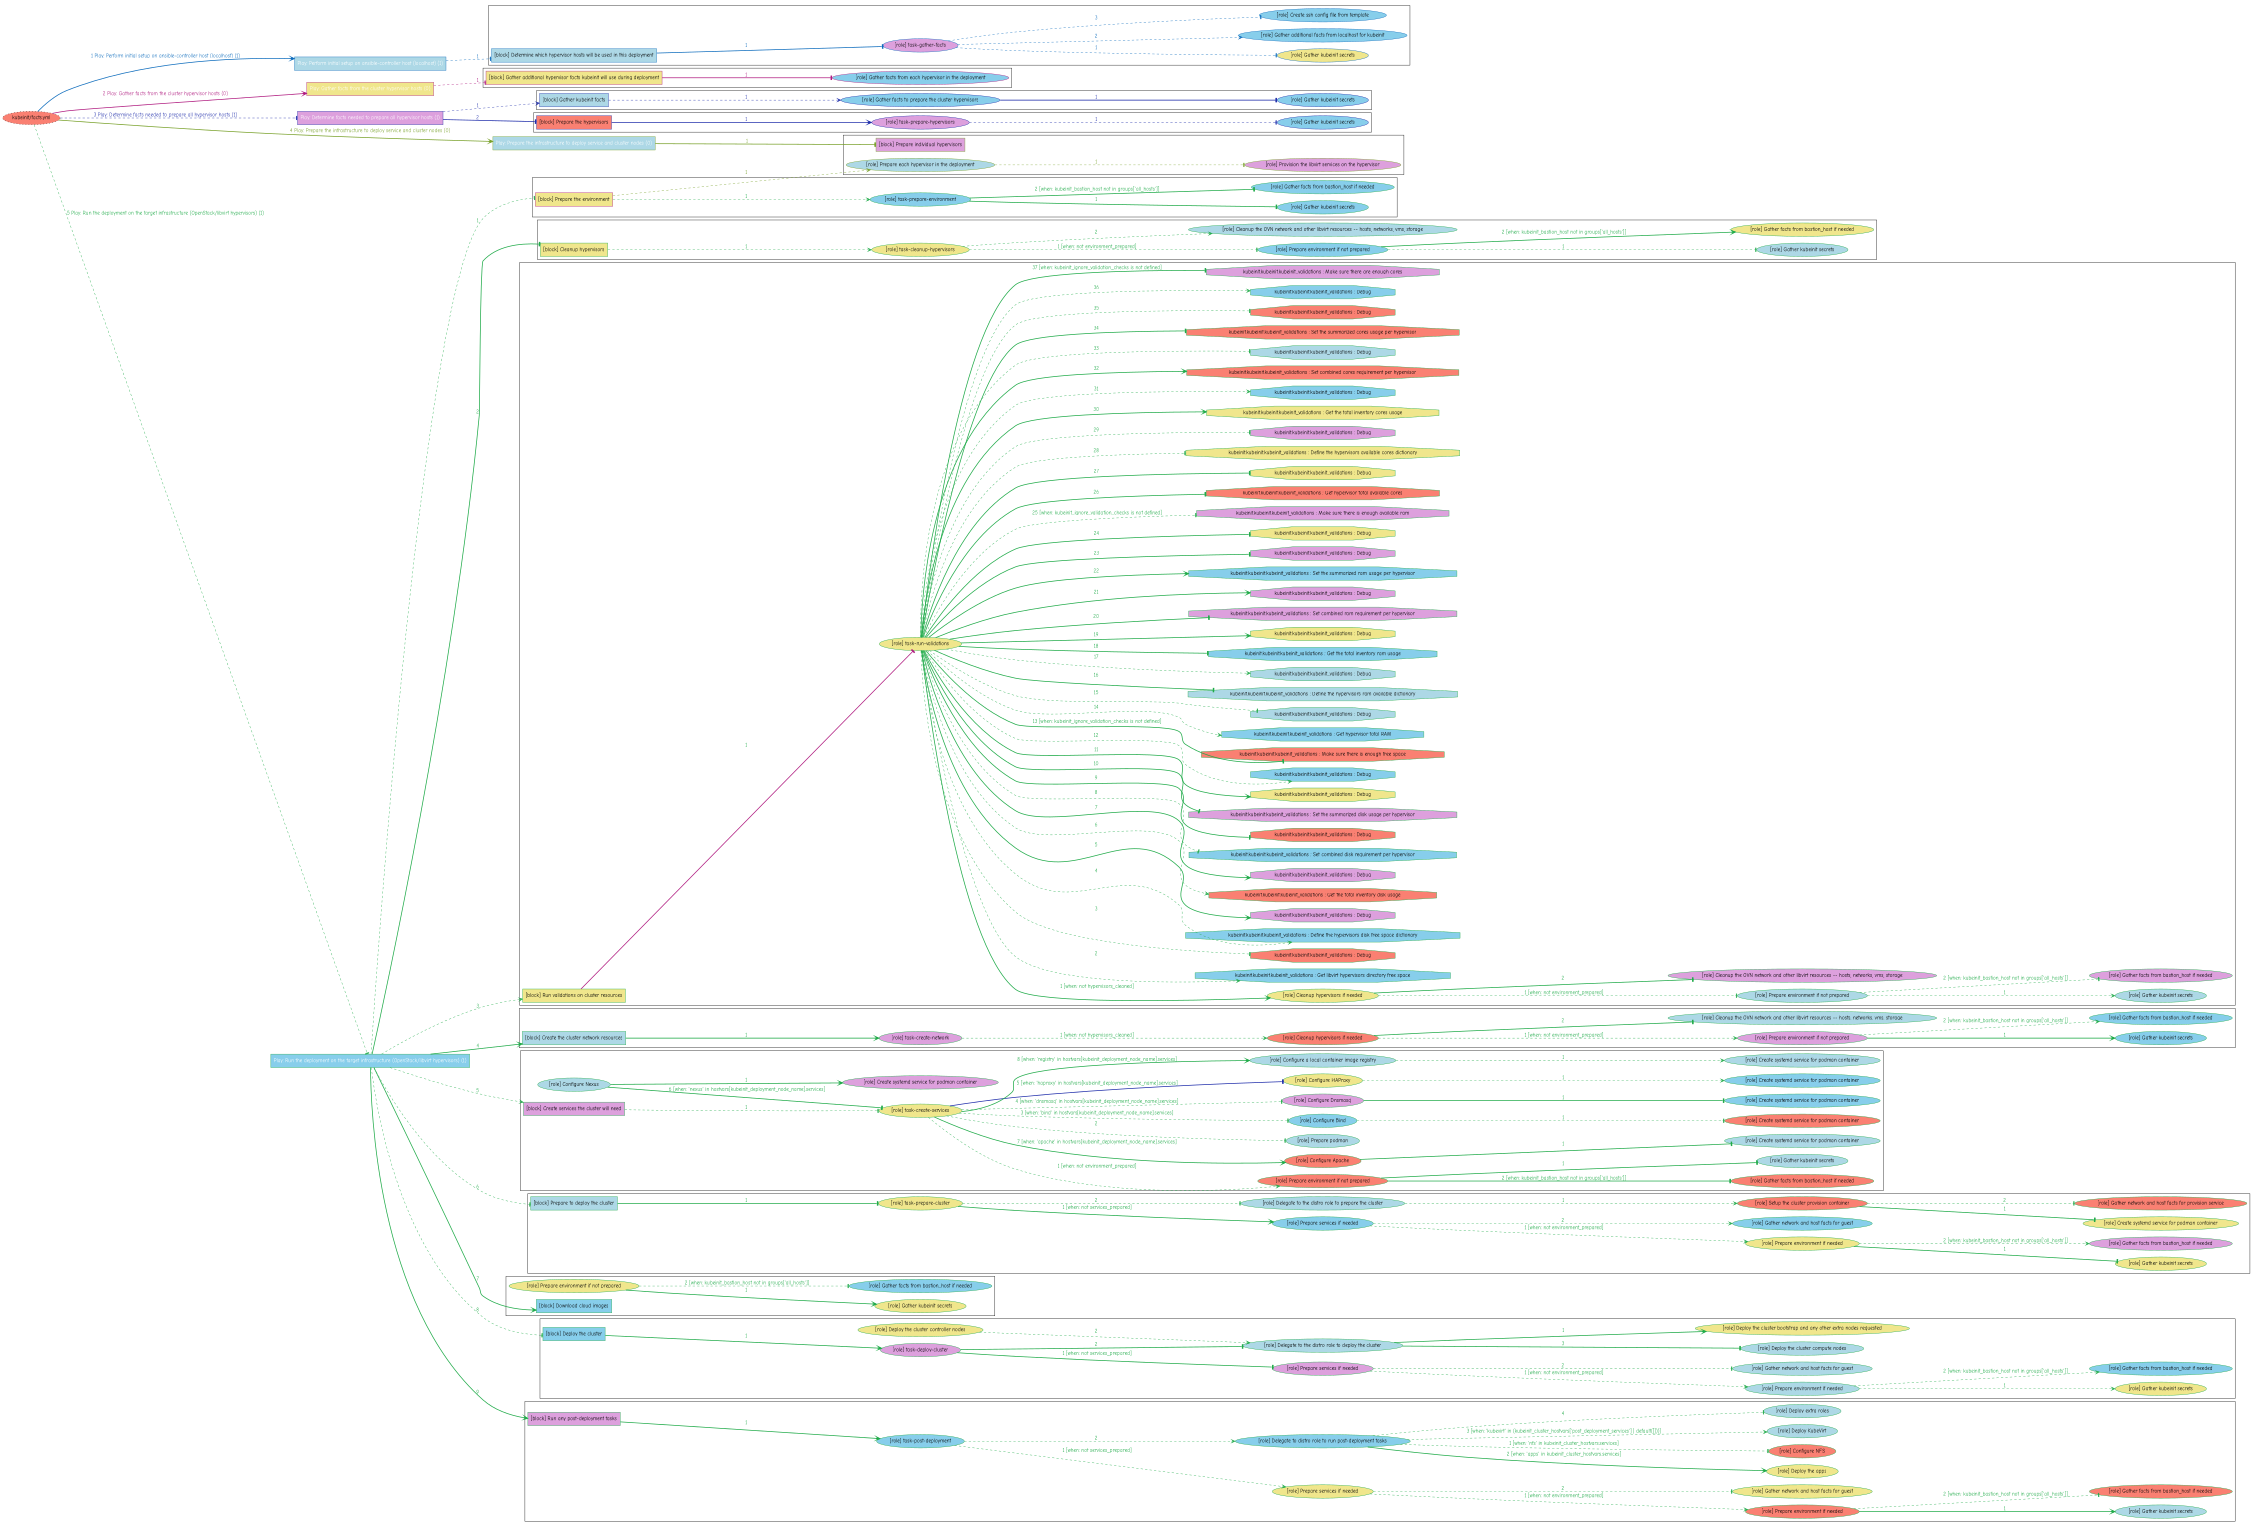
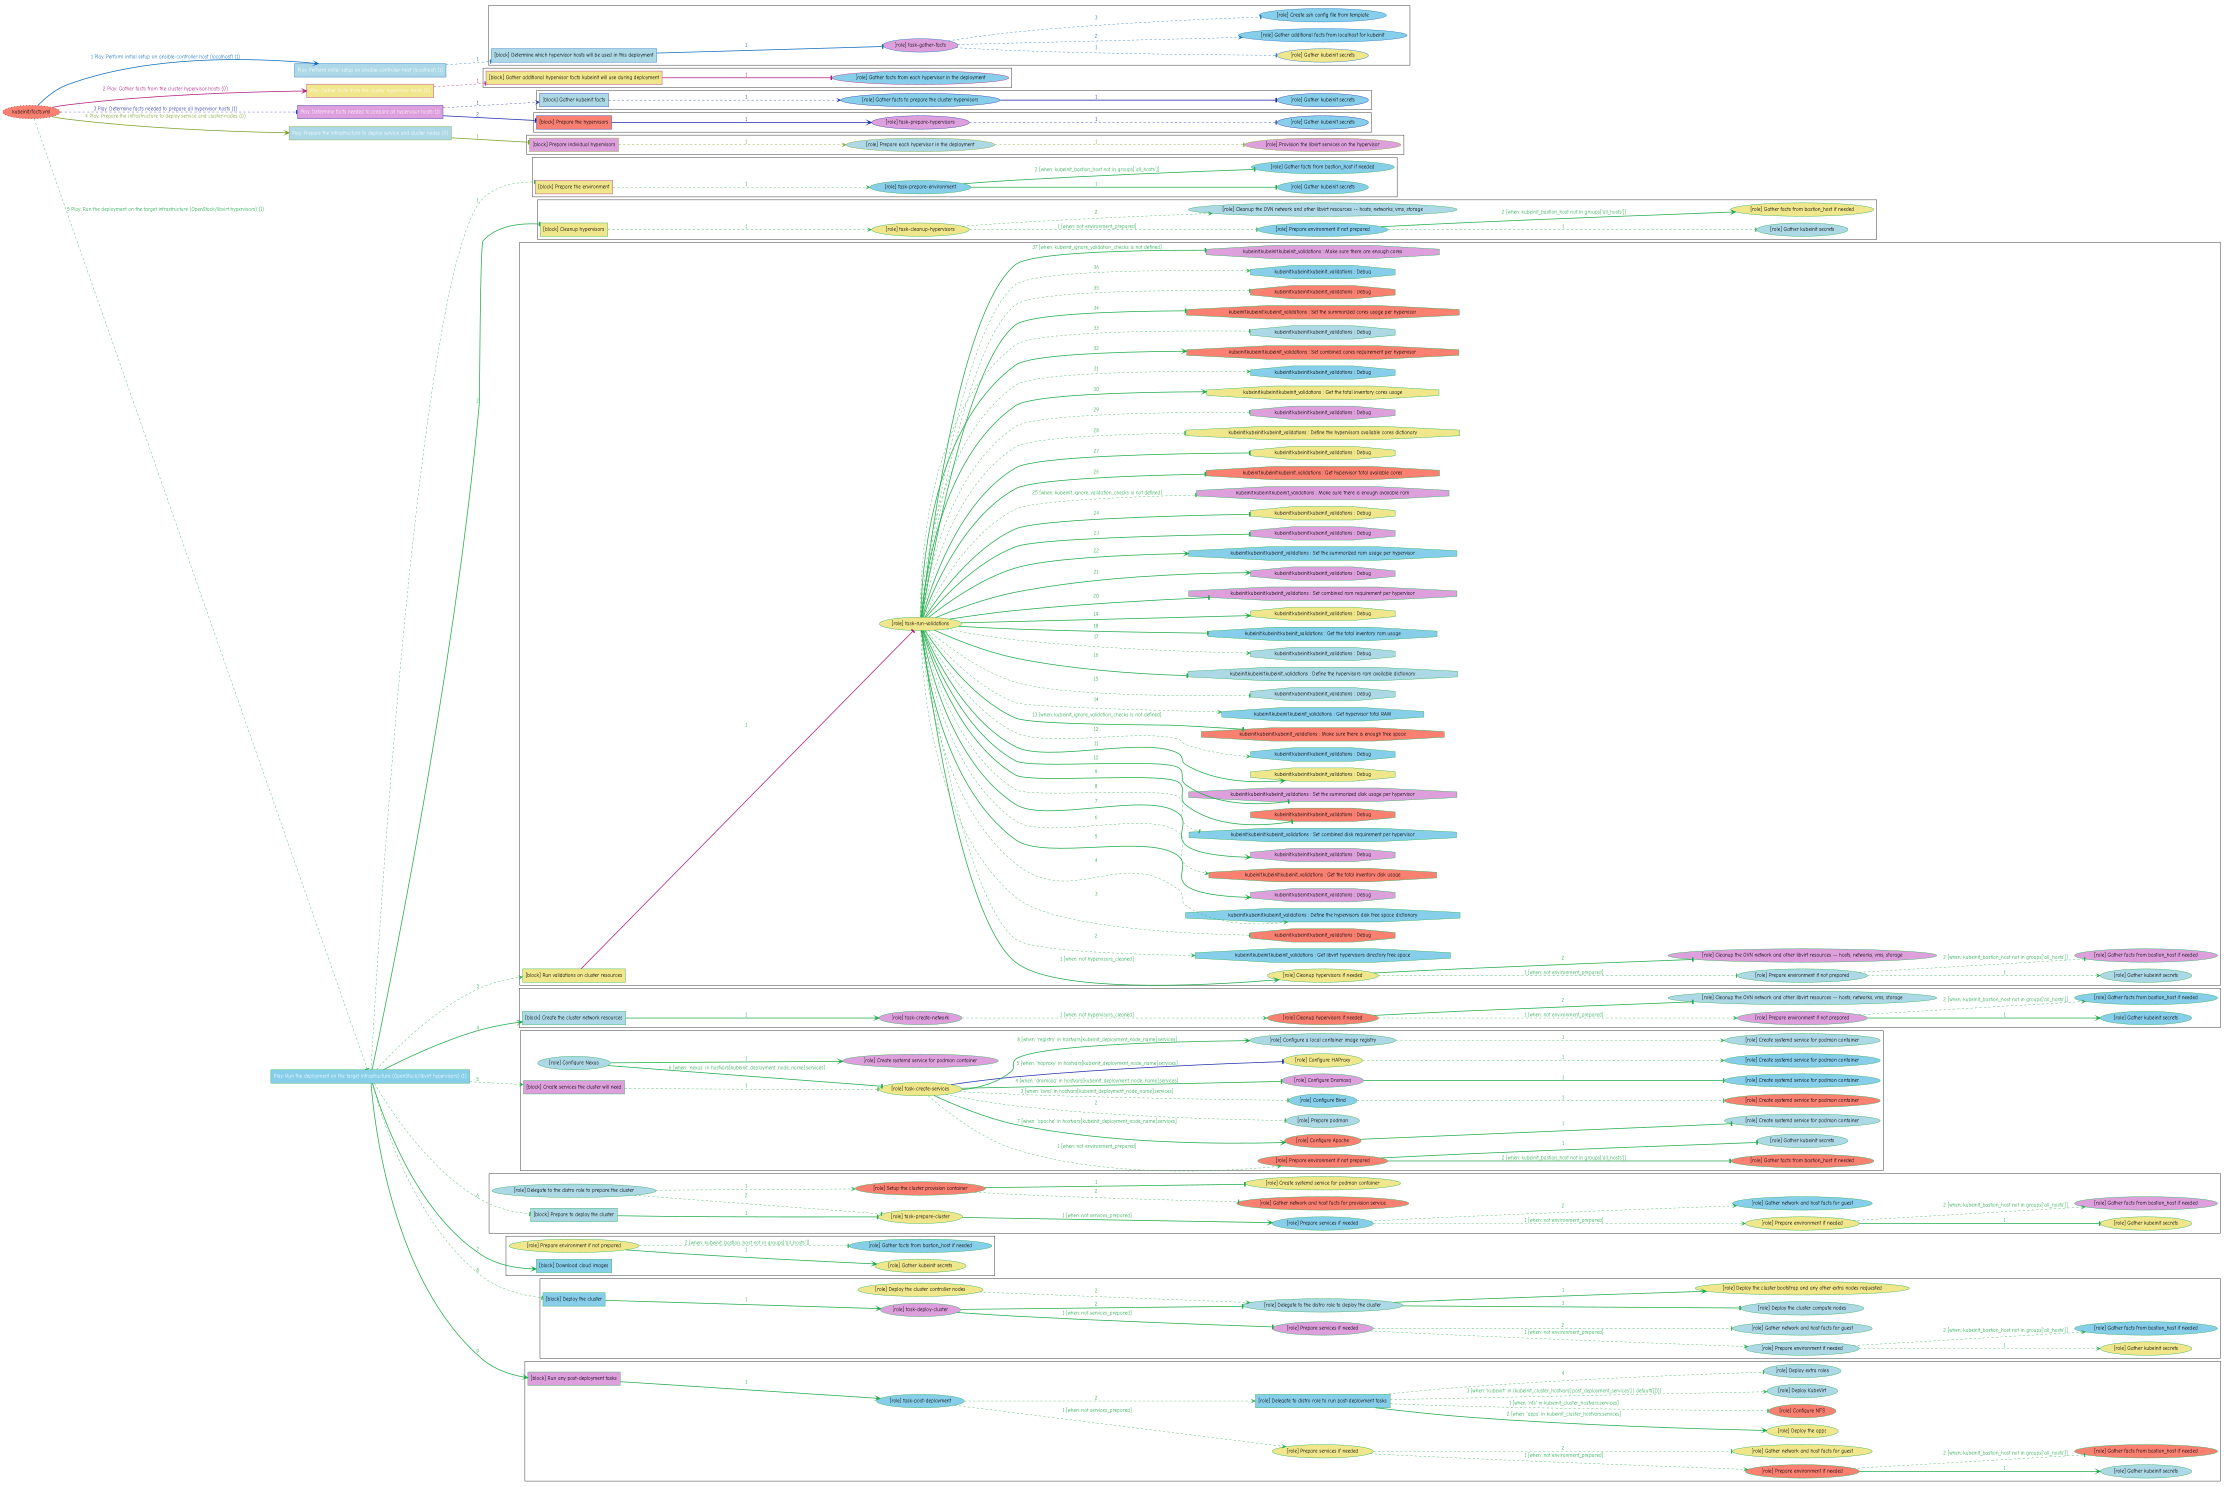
(740, 183) -> (730, 145)
(1121, 1106) -> (1121, 1085)
(1101, 1203) -> (757, 1205)
(1323, 1441) -> (1323, 1401)
